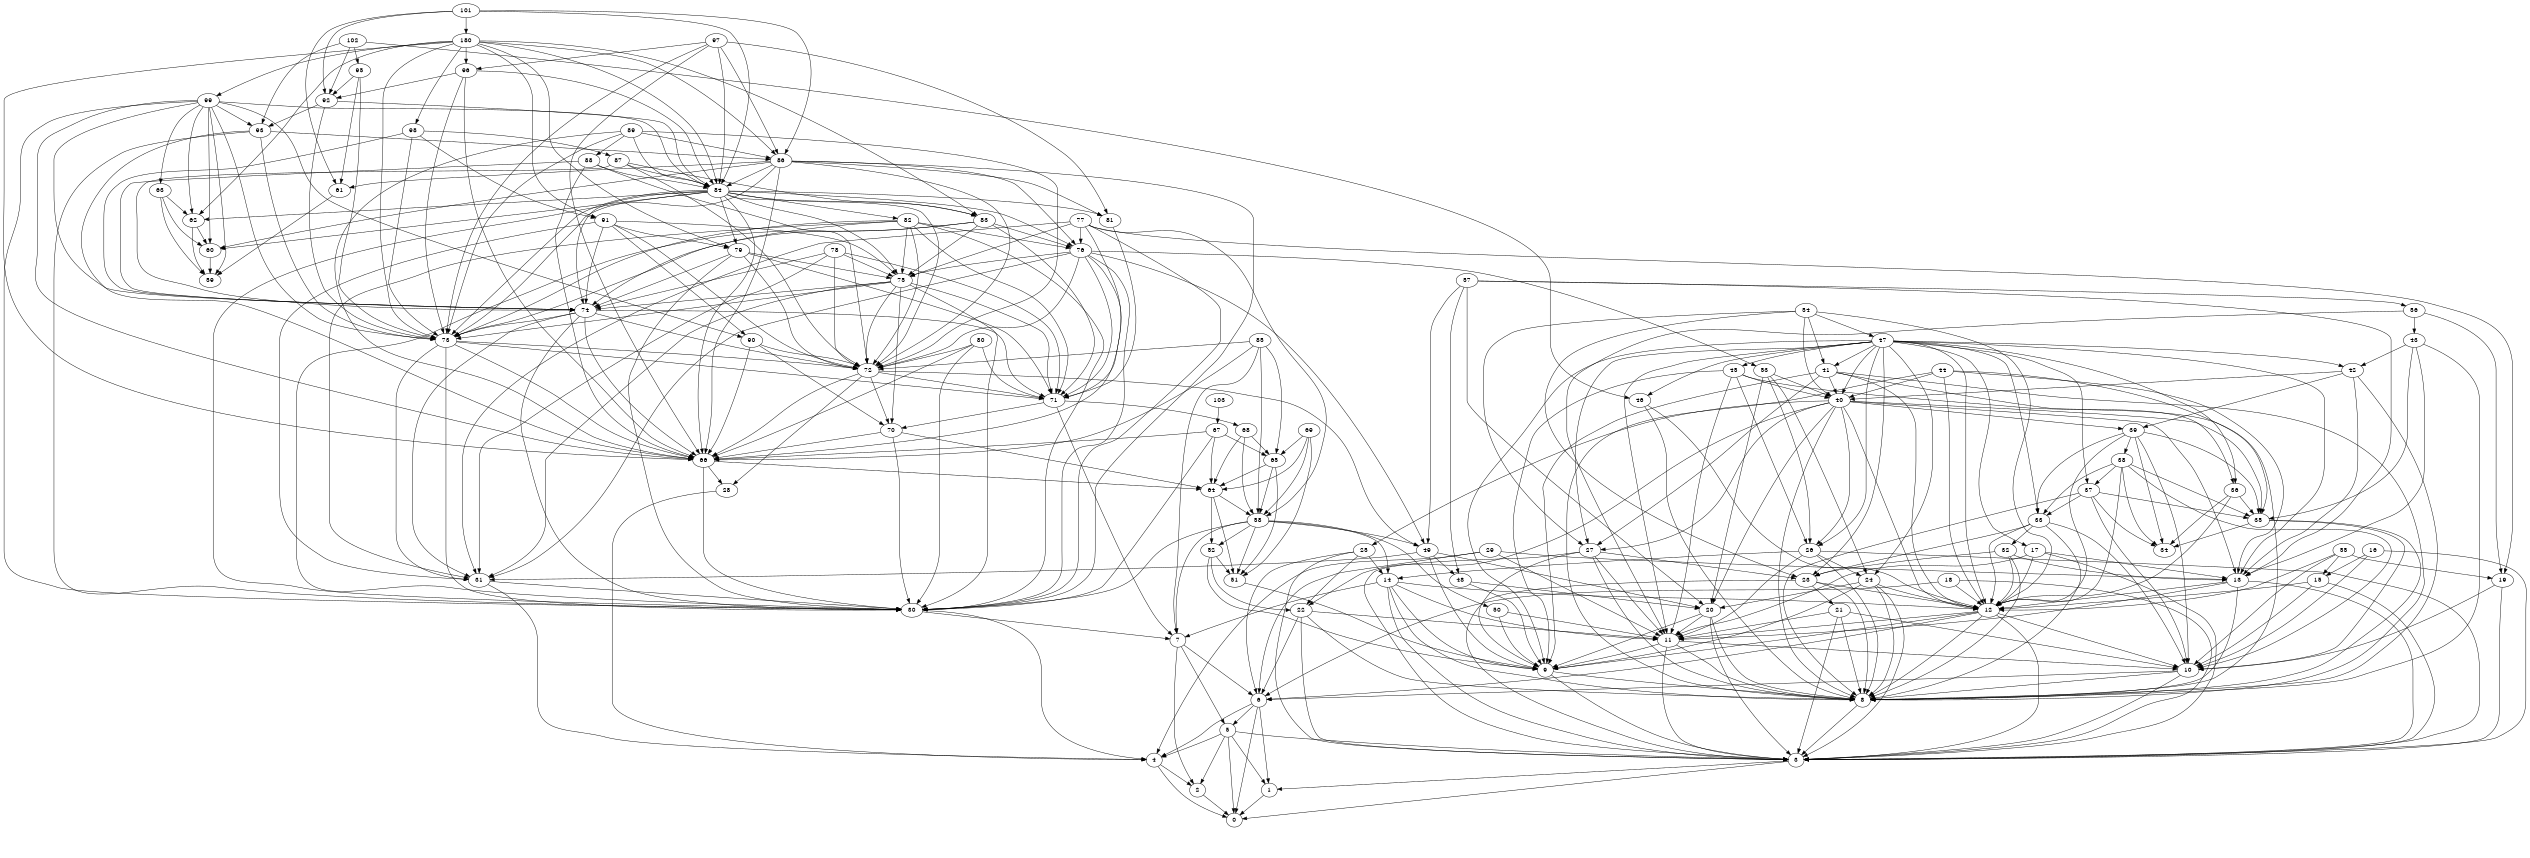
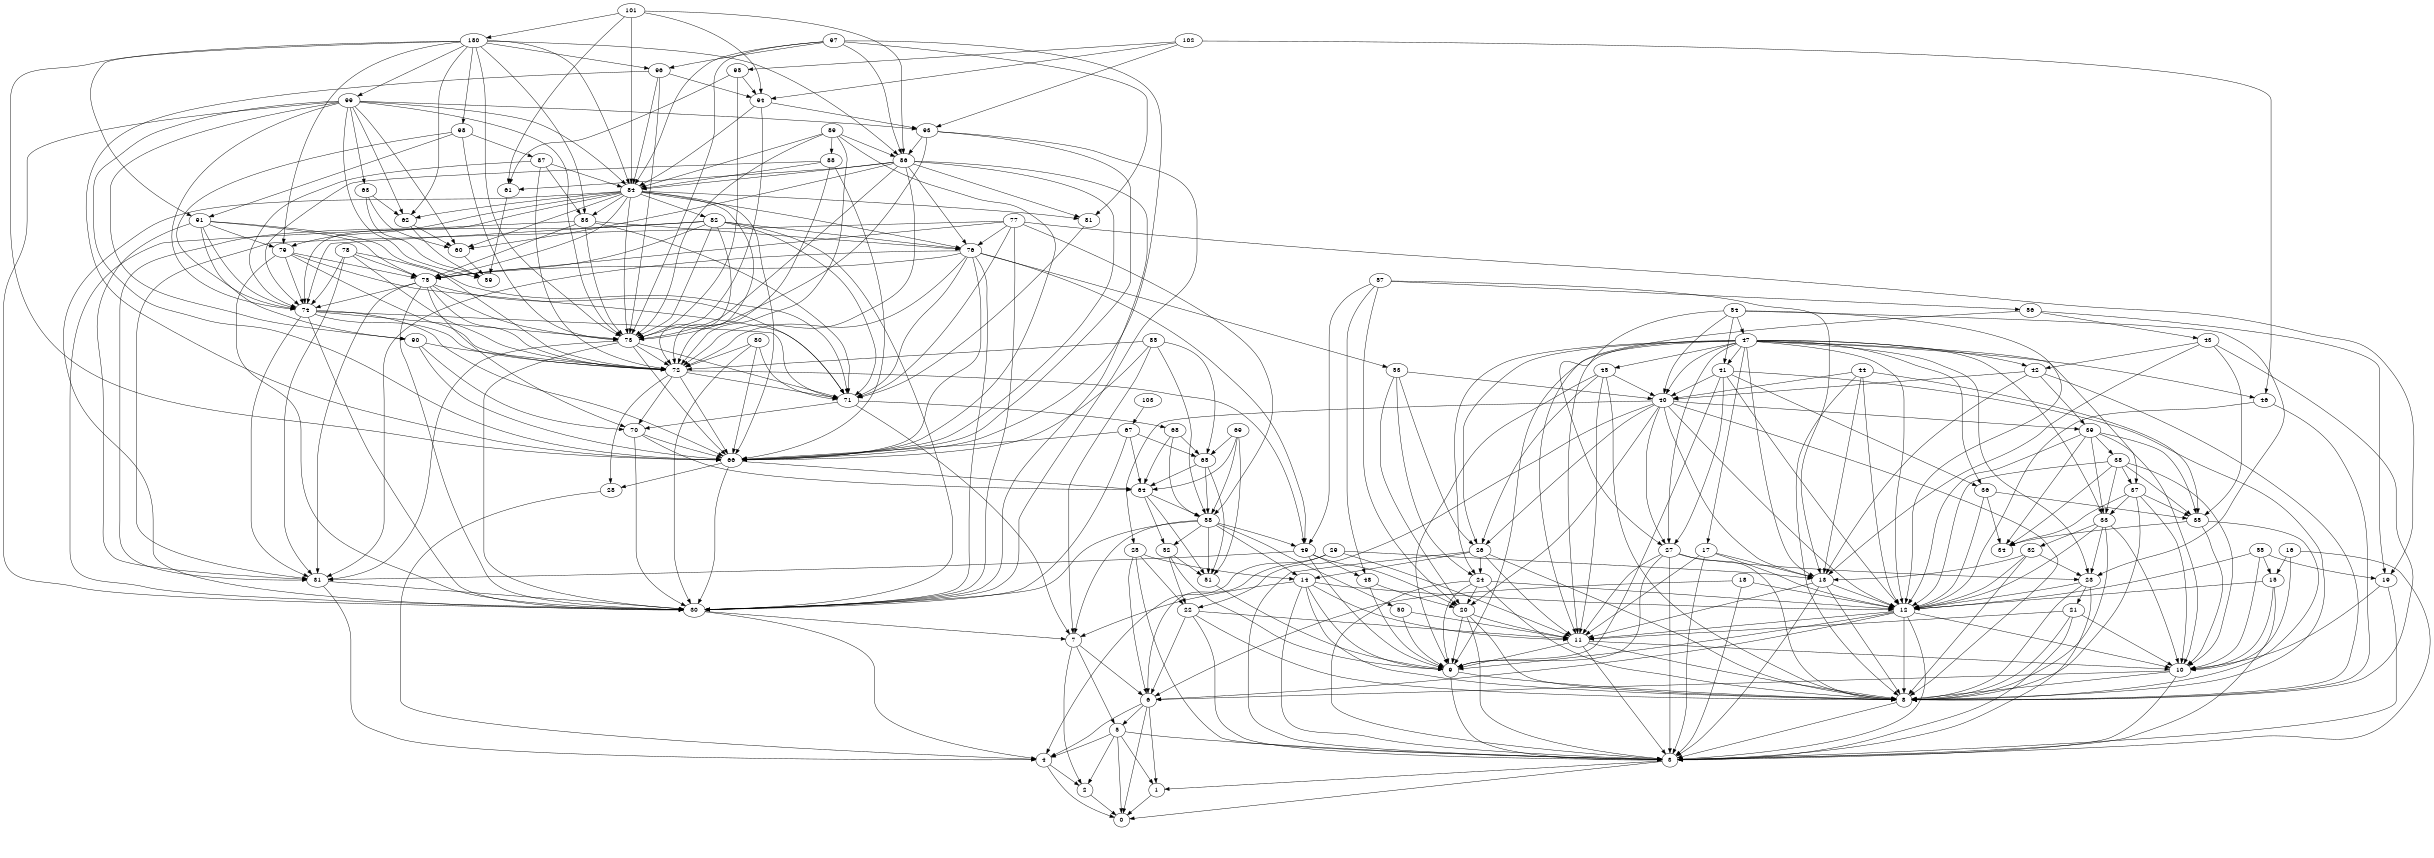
(327, 101) -> (761, 101)
(2070, 412) -> none
